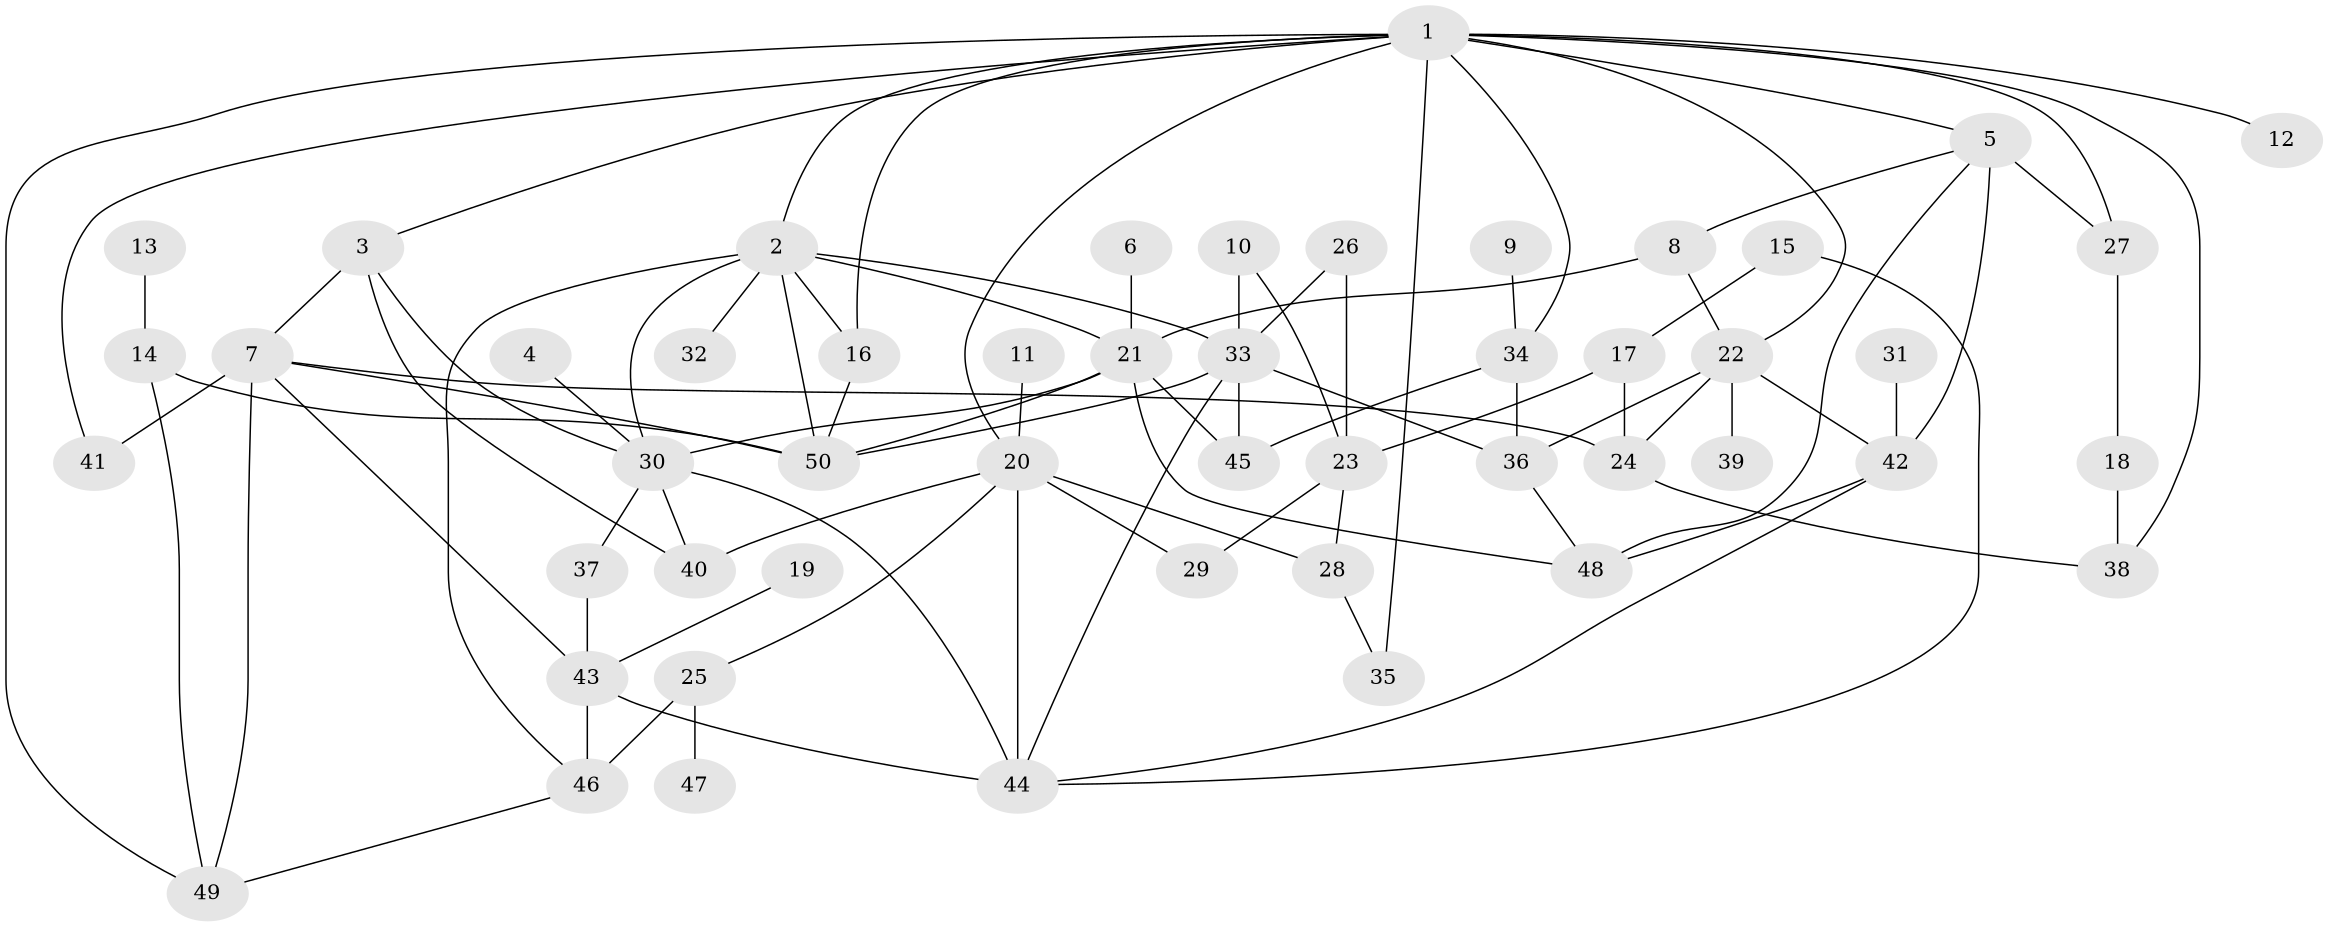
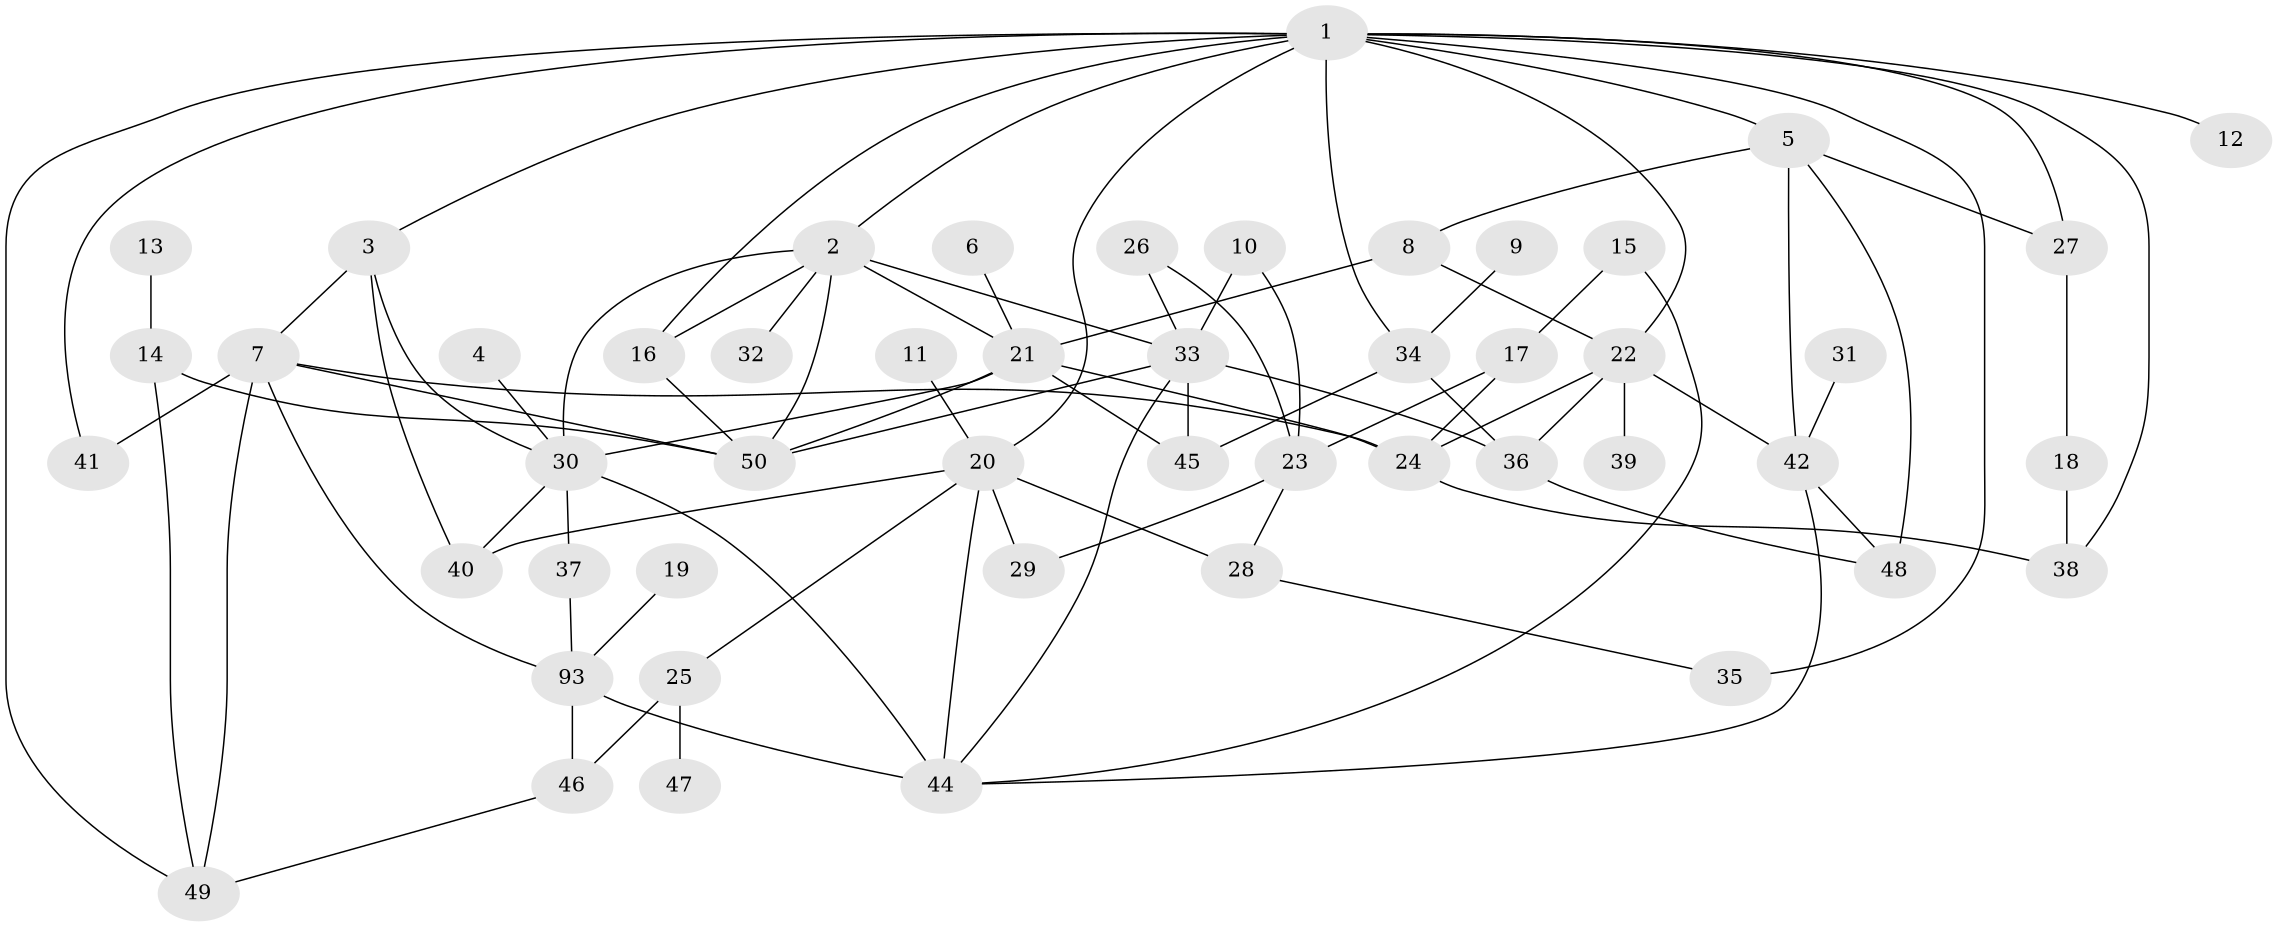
(448, 443) -> none
(1307, 524) -> (1149, 387)
(587, 678) -> (572, 678)
